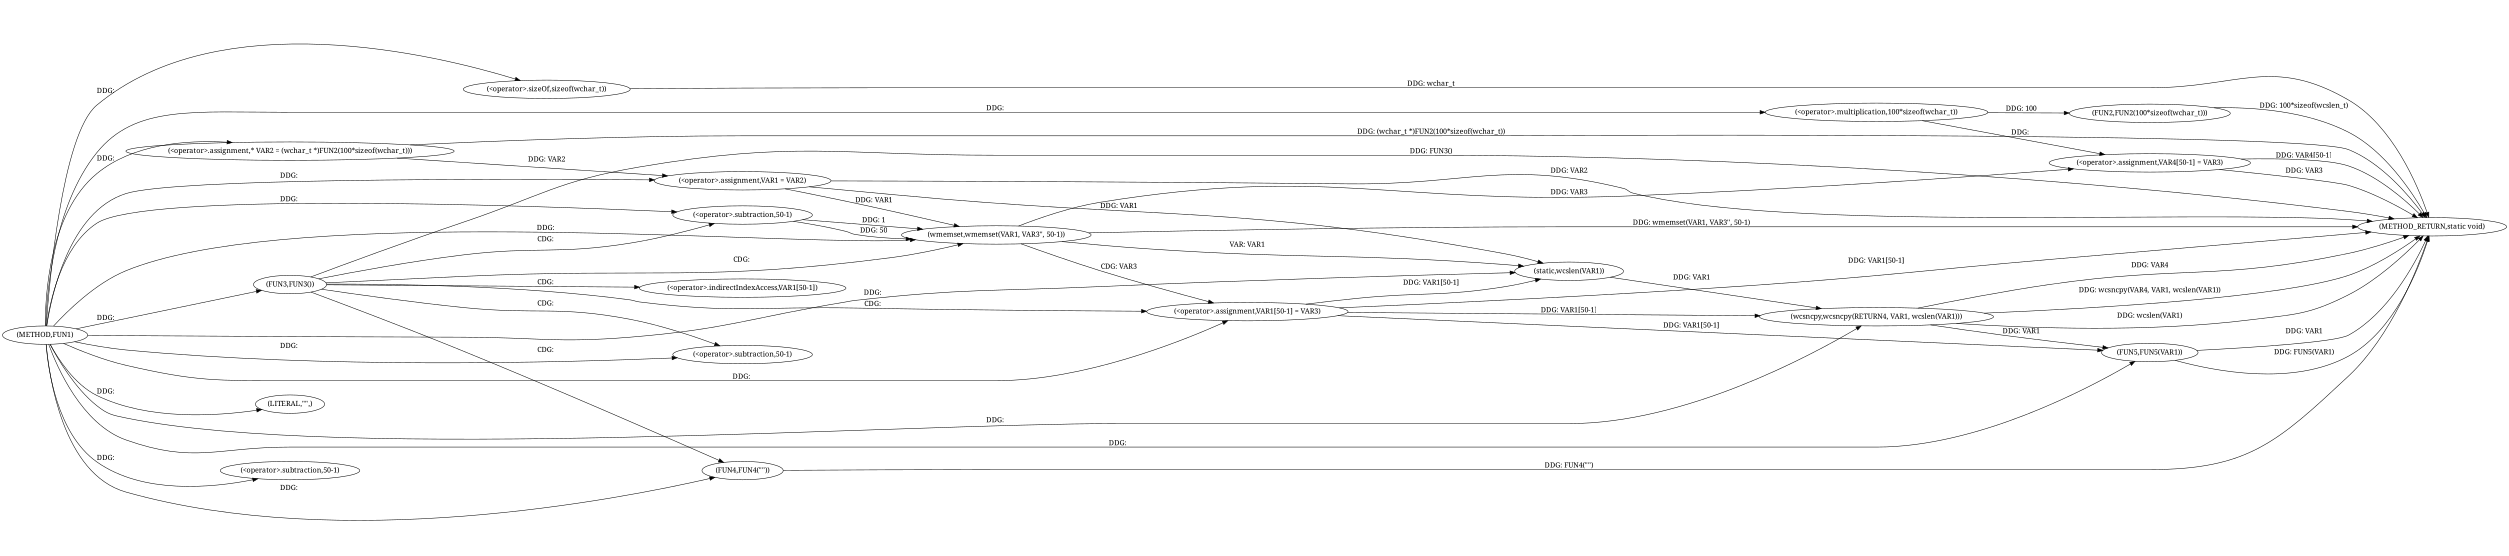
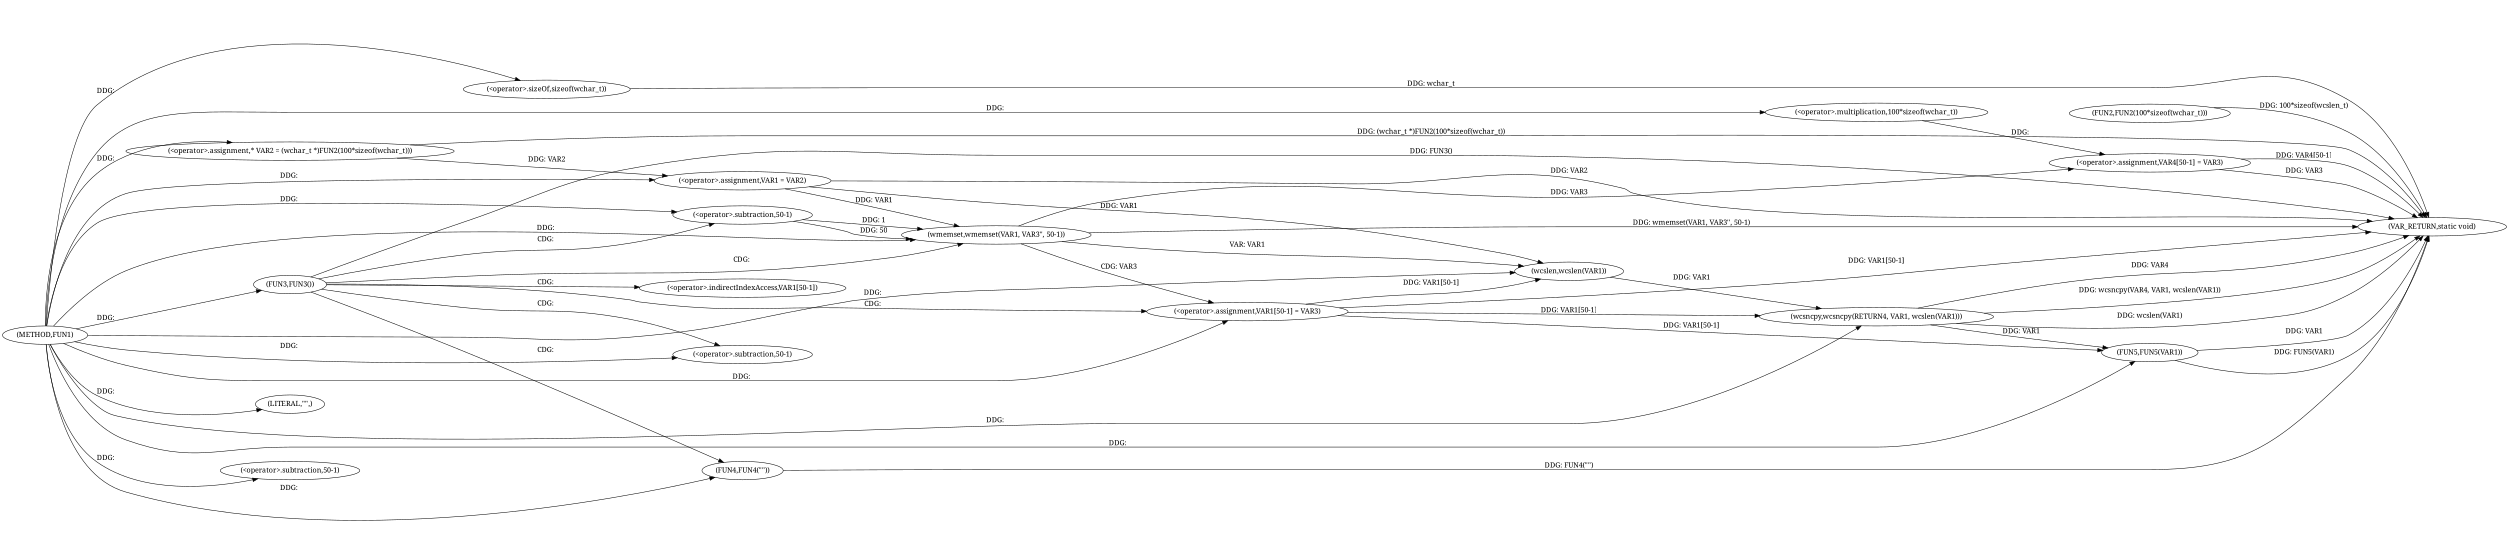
(2026, 113) -> none
(2432, 227) -> (2432, 227)
(1569, 271) -> (1569, 271)
